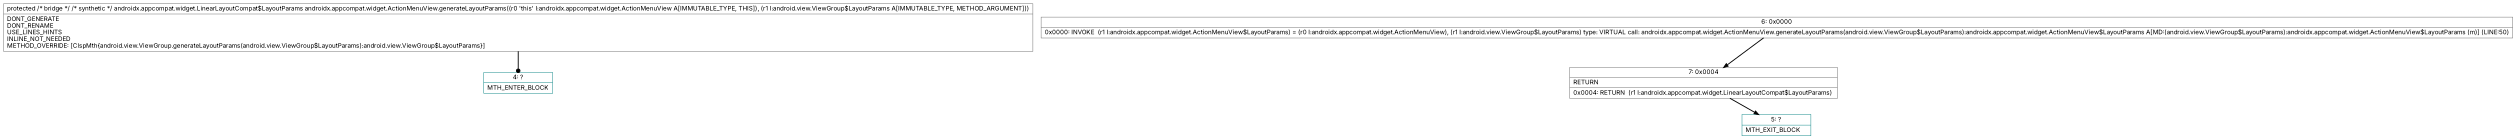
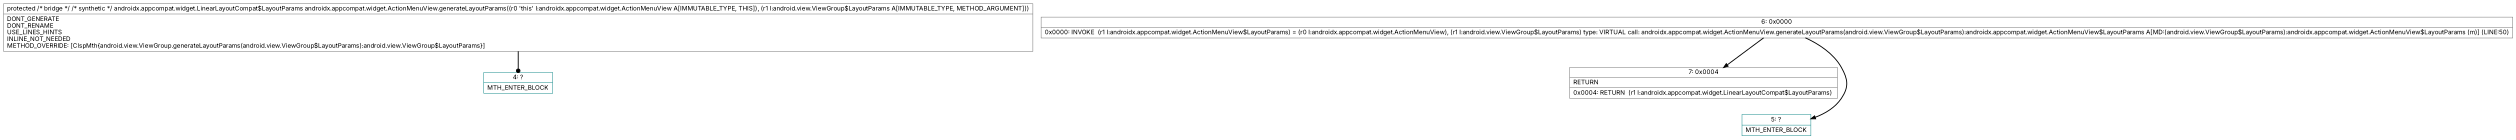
(1742, 105) -> (1845, 76)
(1773, 130) -> (1776, 130)
